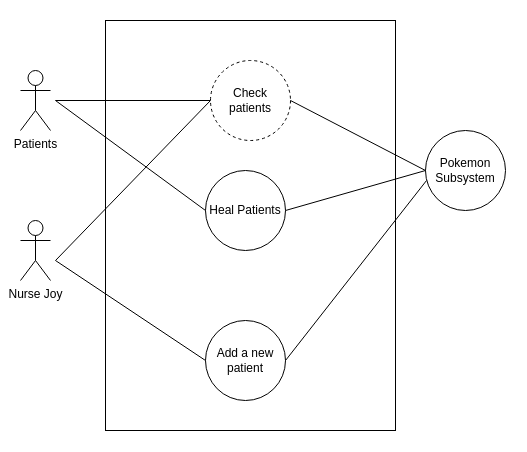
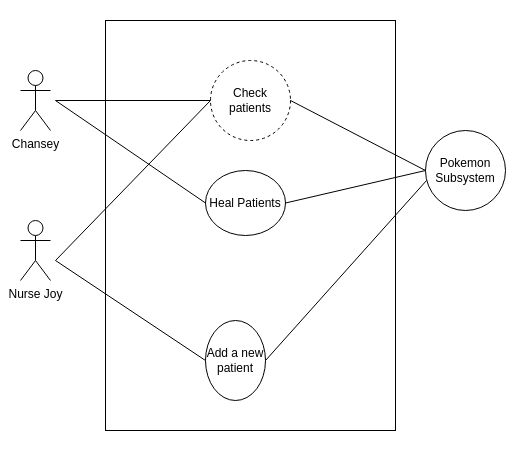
(36, 145) -> (36, 145)
(246, 211) -> (246, 203)
(246, 361) -> (236, 361)
